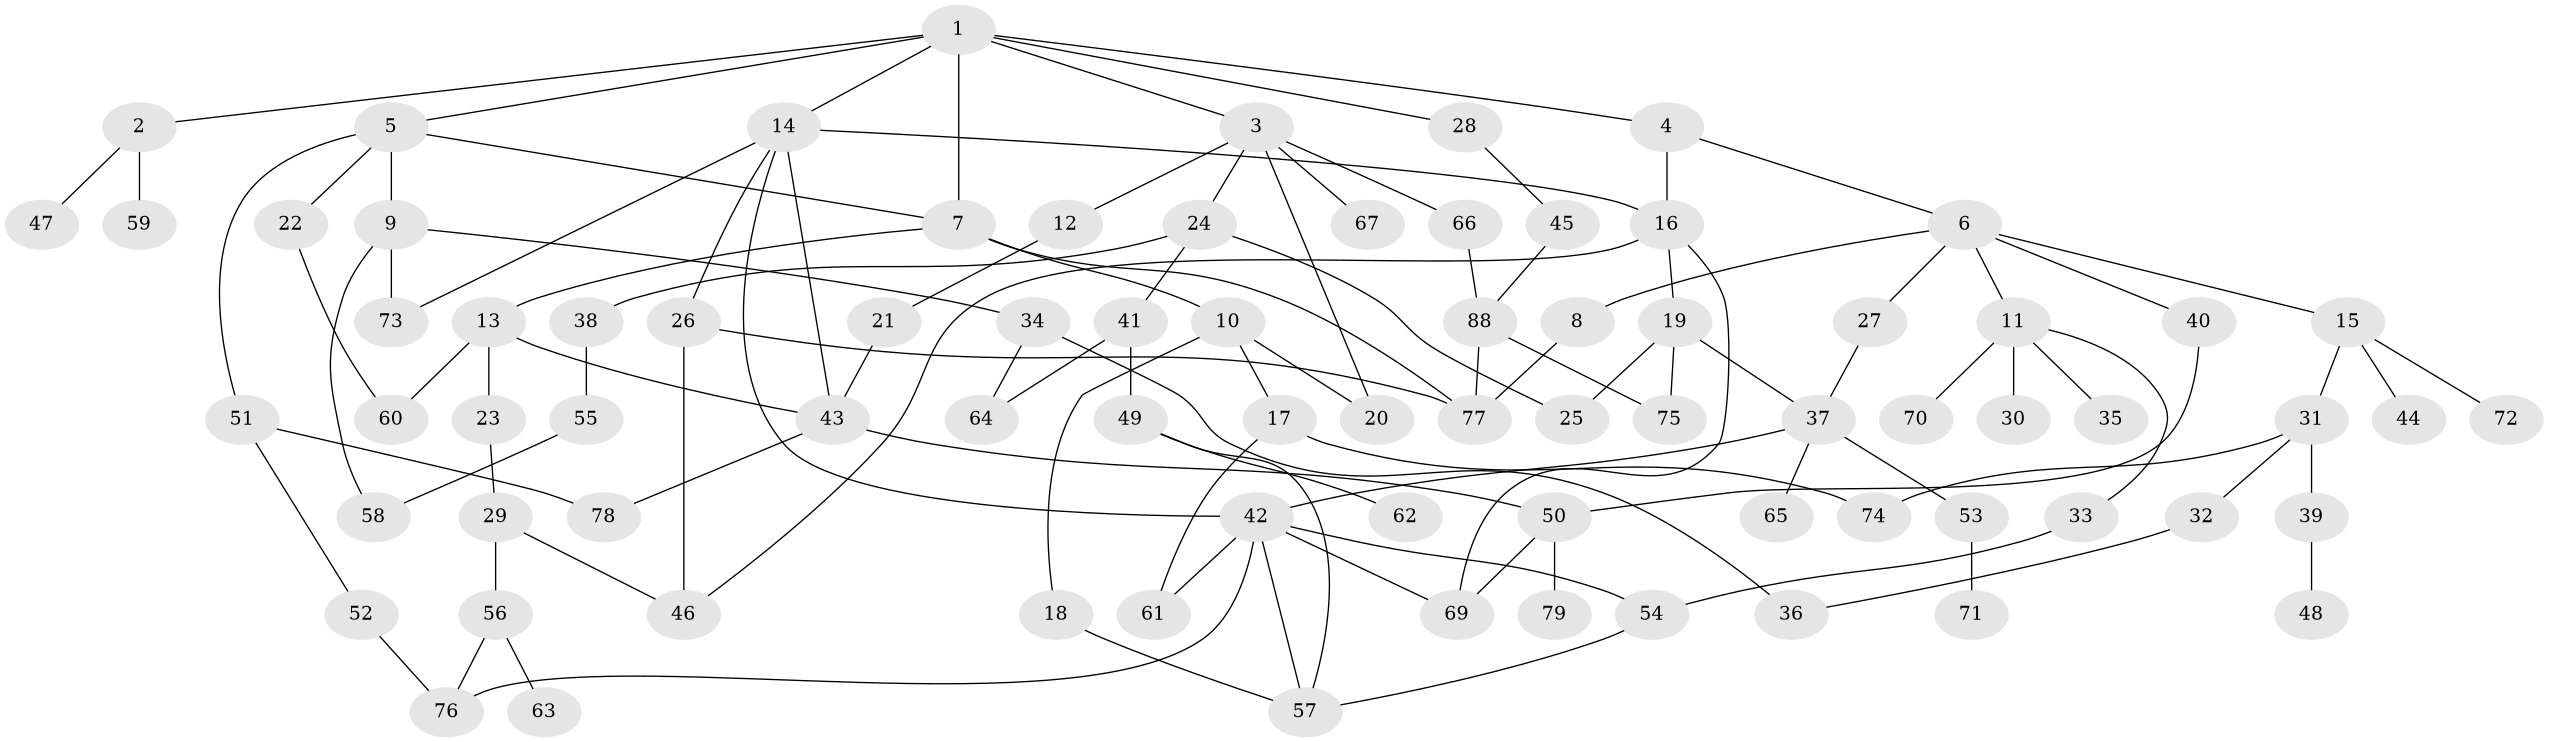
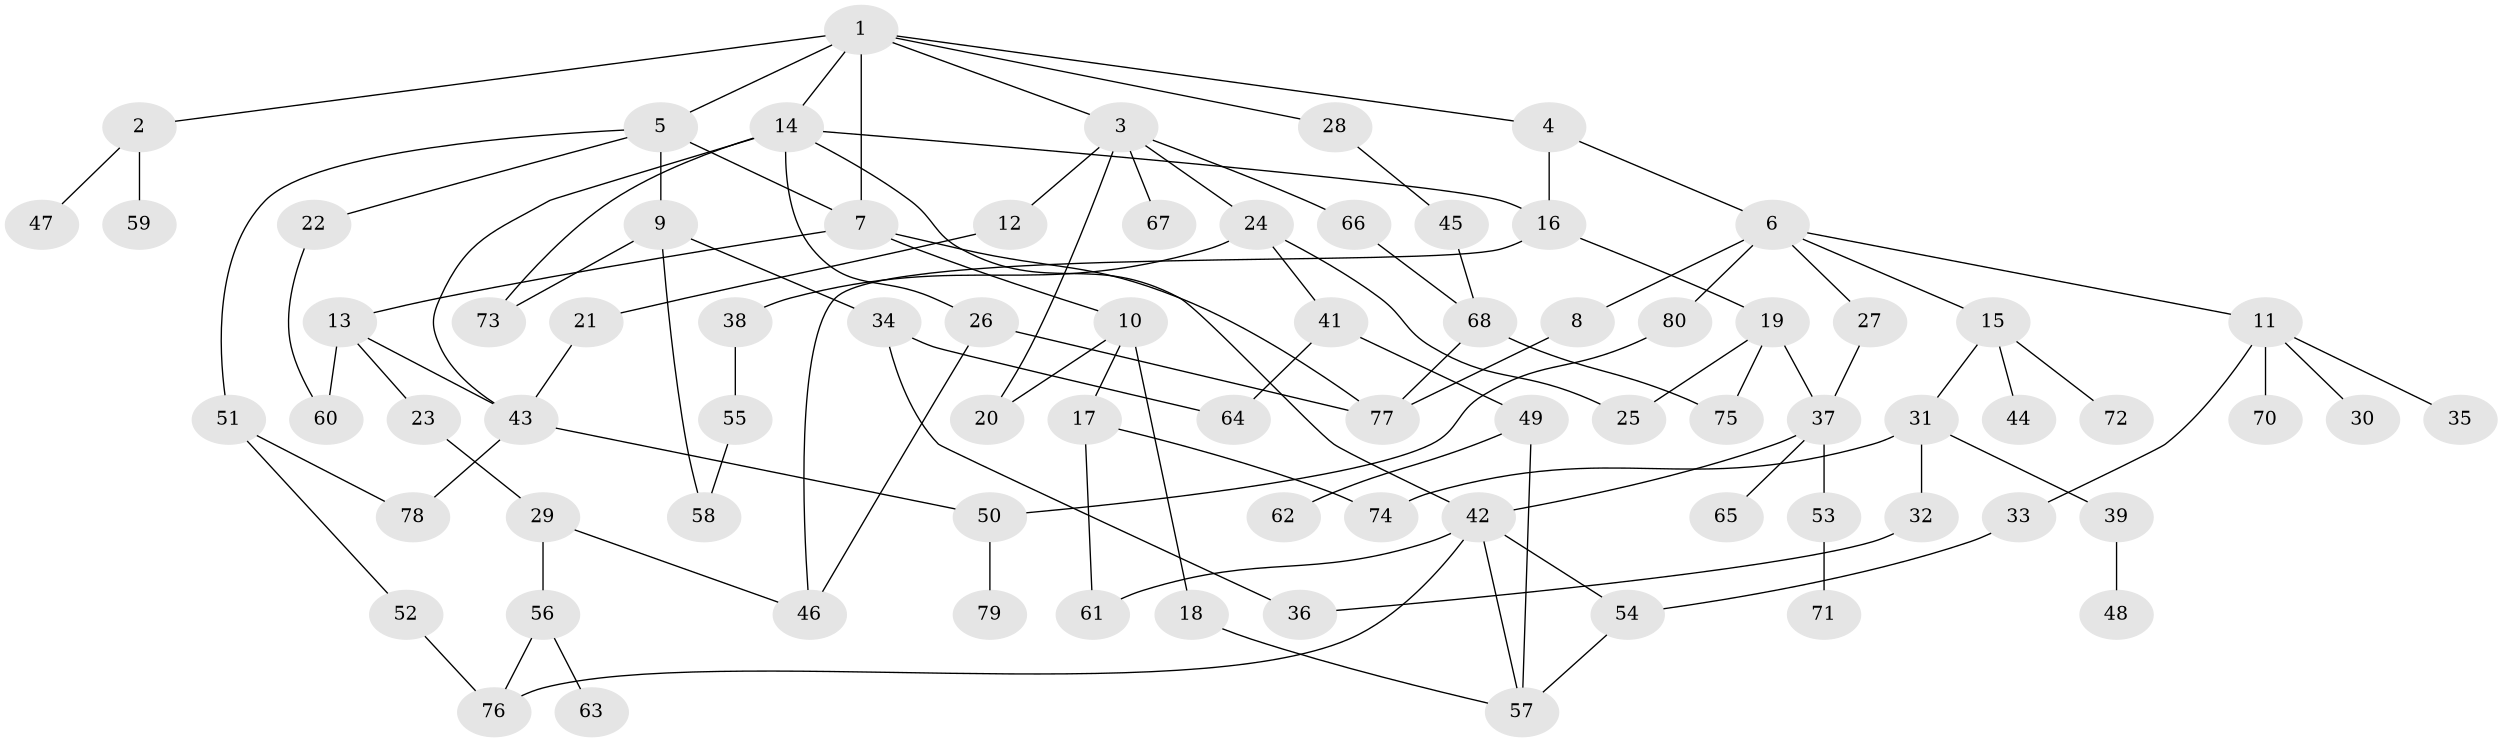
(1480, 322) -> (1480, 322)
(2199, 322) -> (1675, 322)
(1457, 615) -> none
